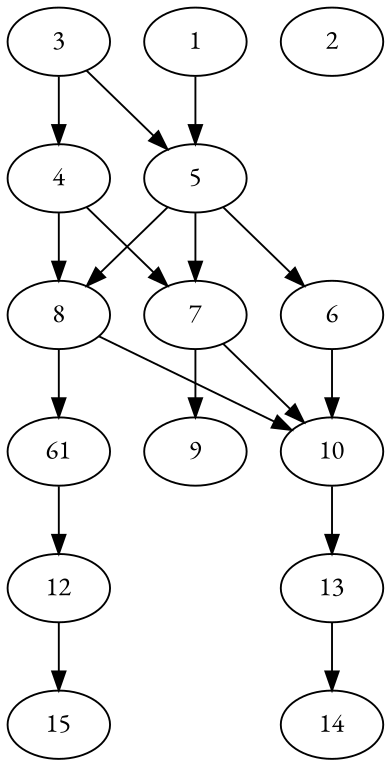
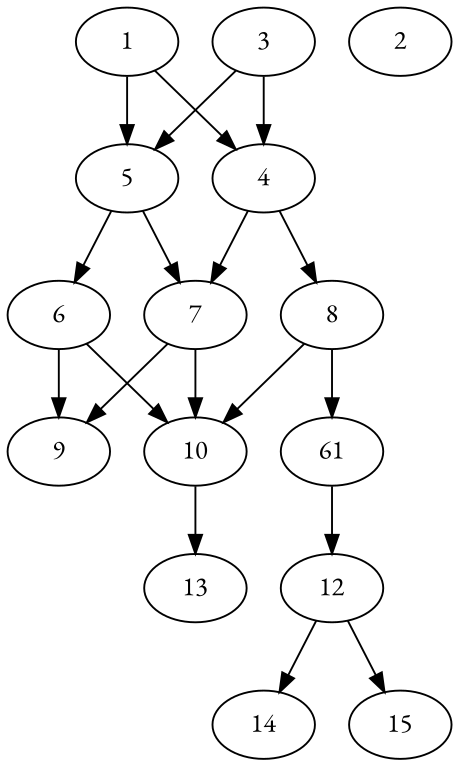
none -> (187, 102)
(136, 238) -> none
none -> (59, 374)
(332, 647) -> (302, 648)
